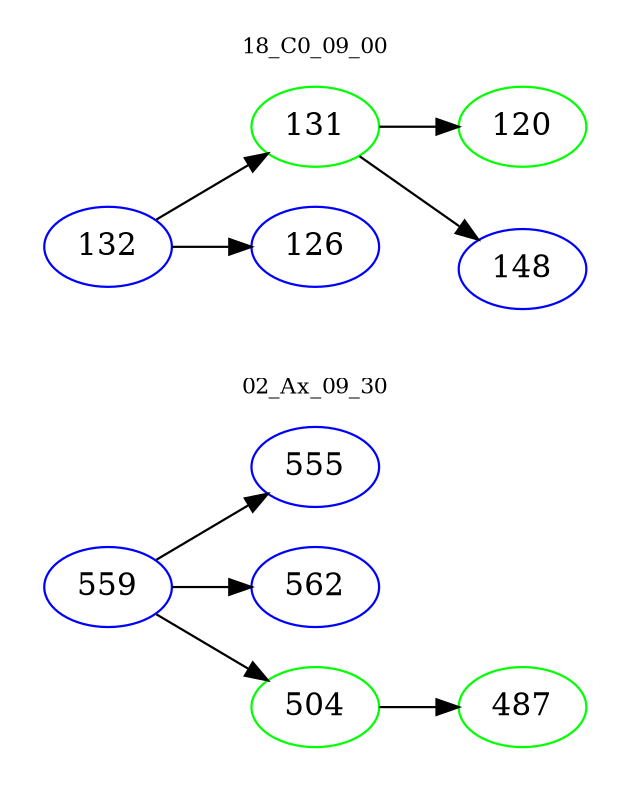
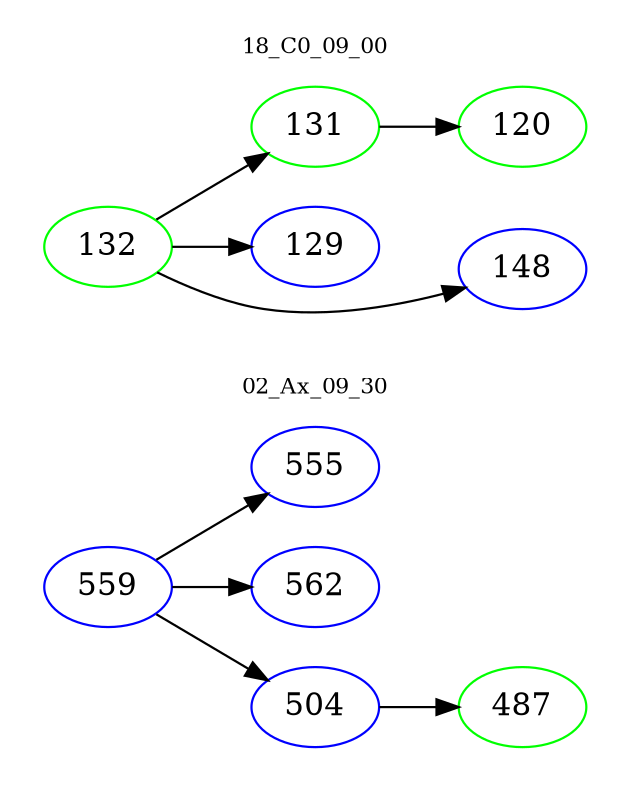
(409, 191) -> (298, 312)
(108, 247) -> (108, 247)
(315, 247) -> (315, 247)
(315, 707) -> (315, 707)
